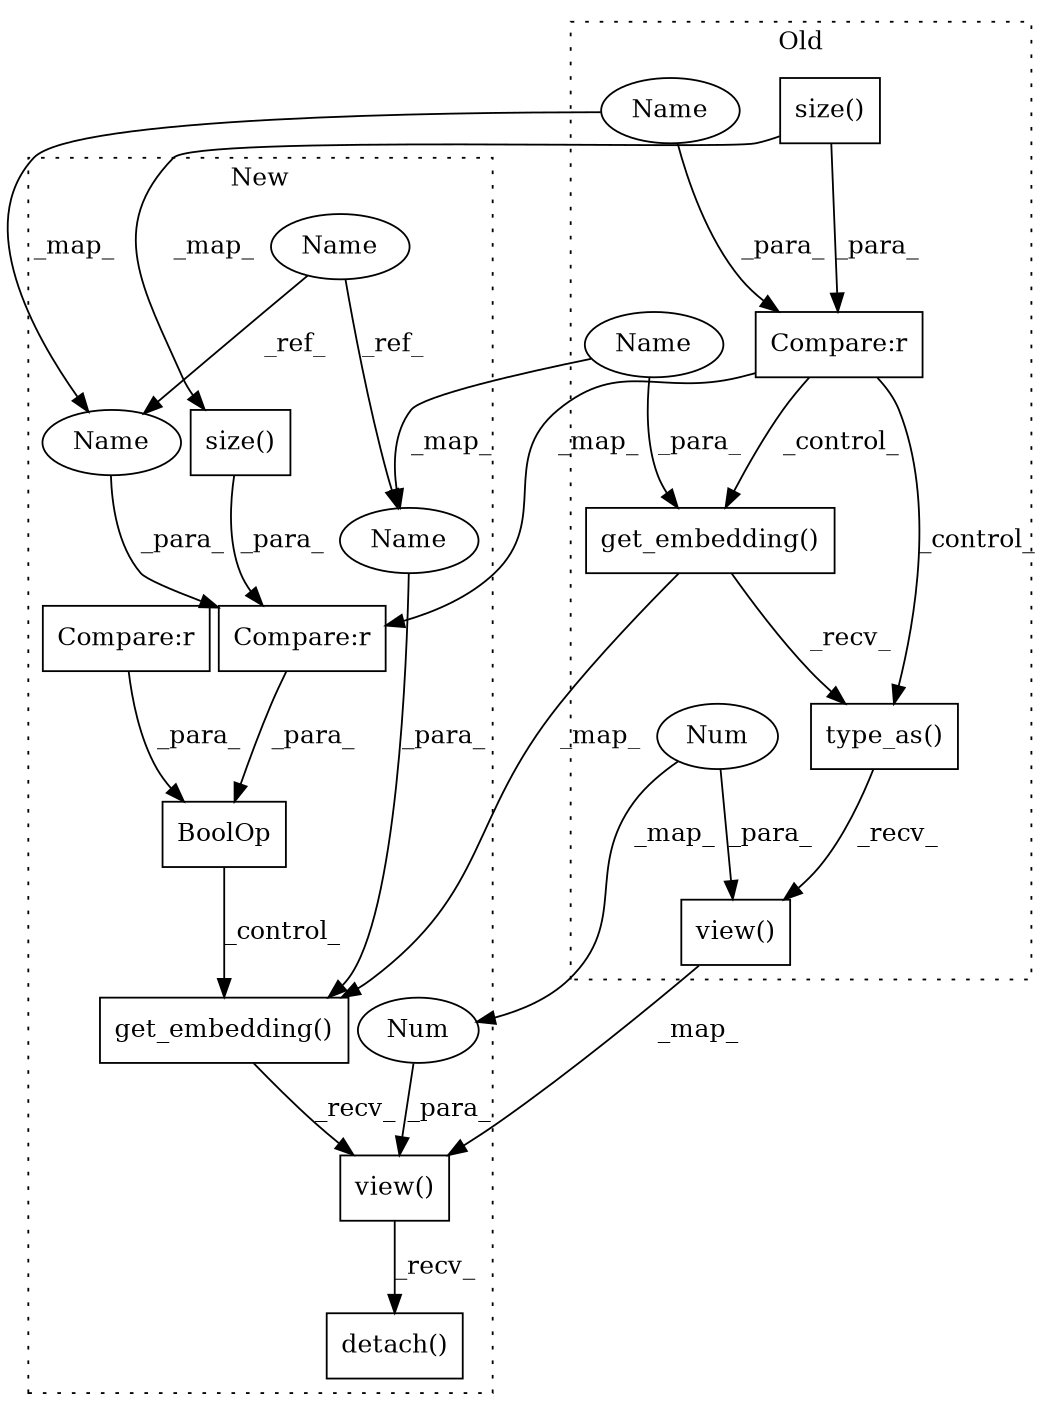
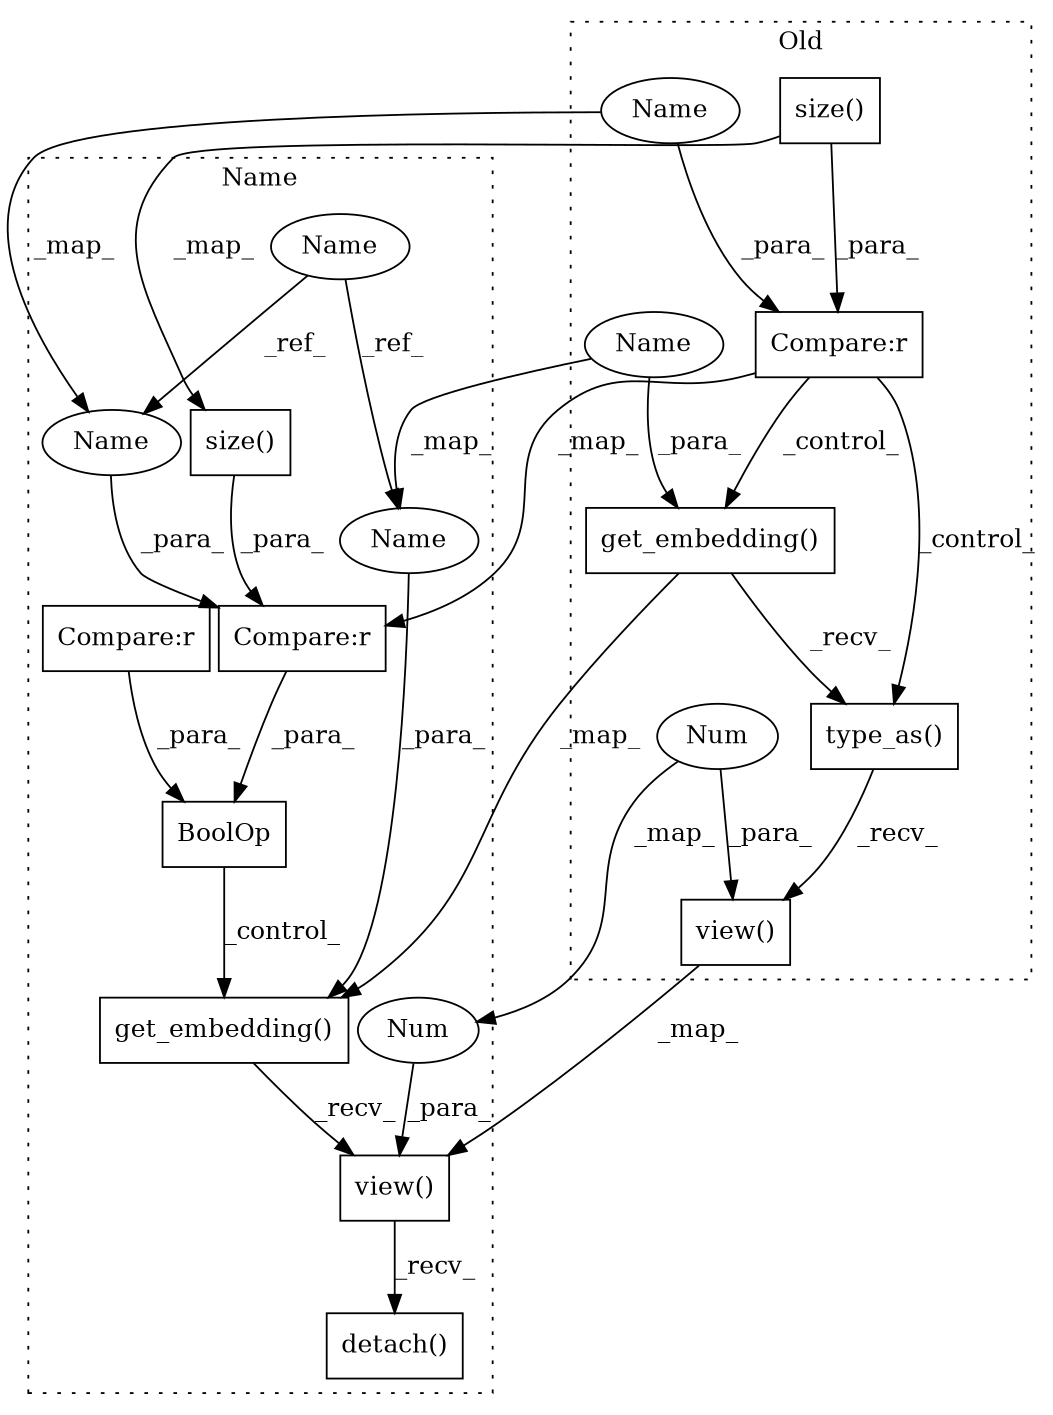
(260, 179) -> (260, 179)
